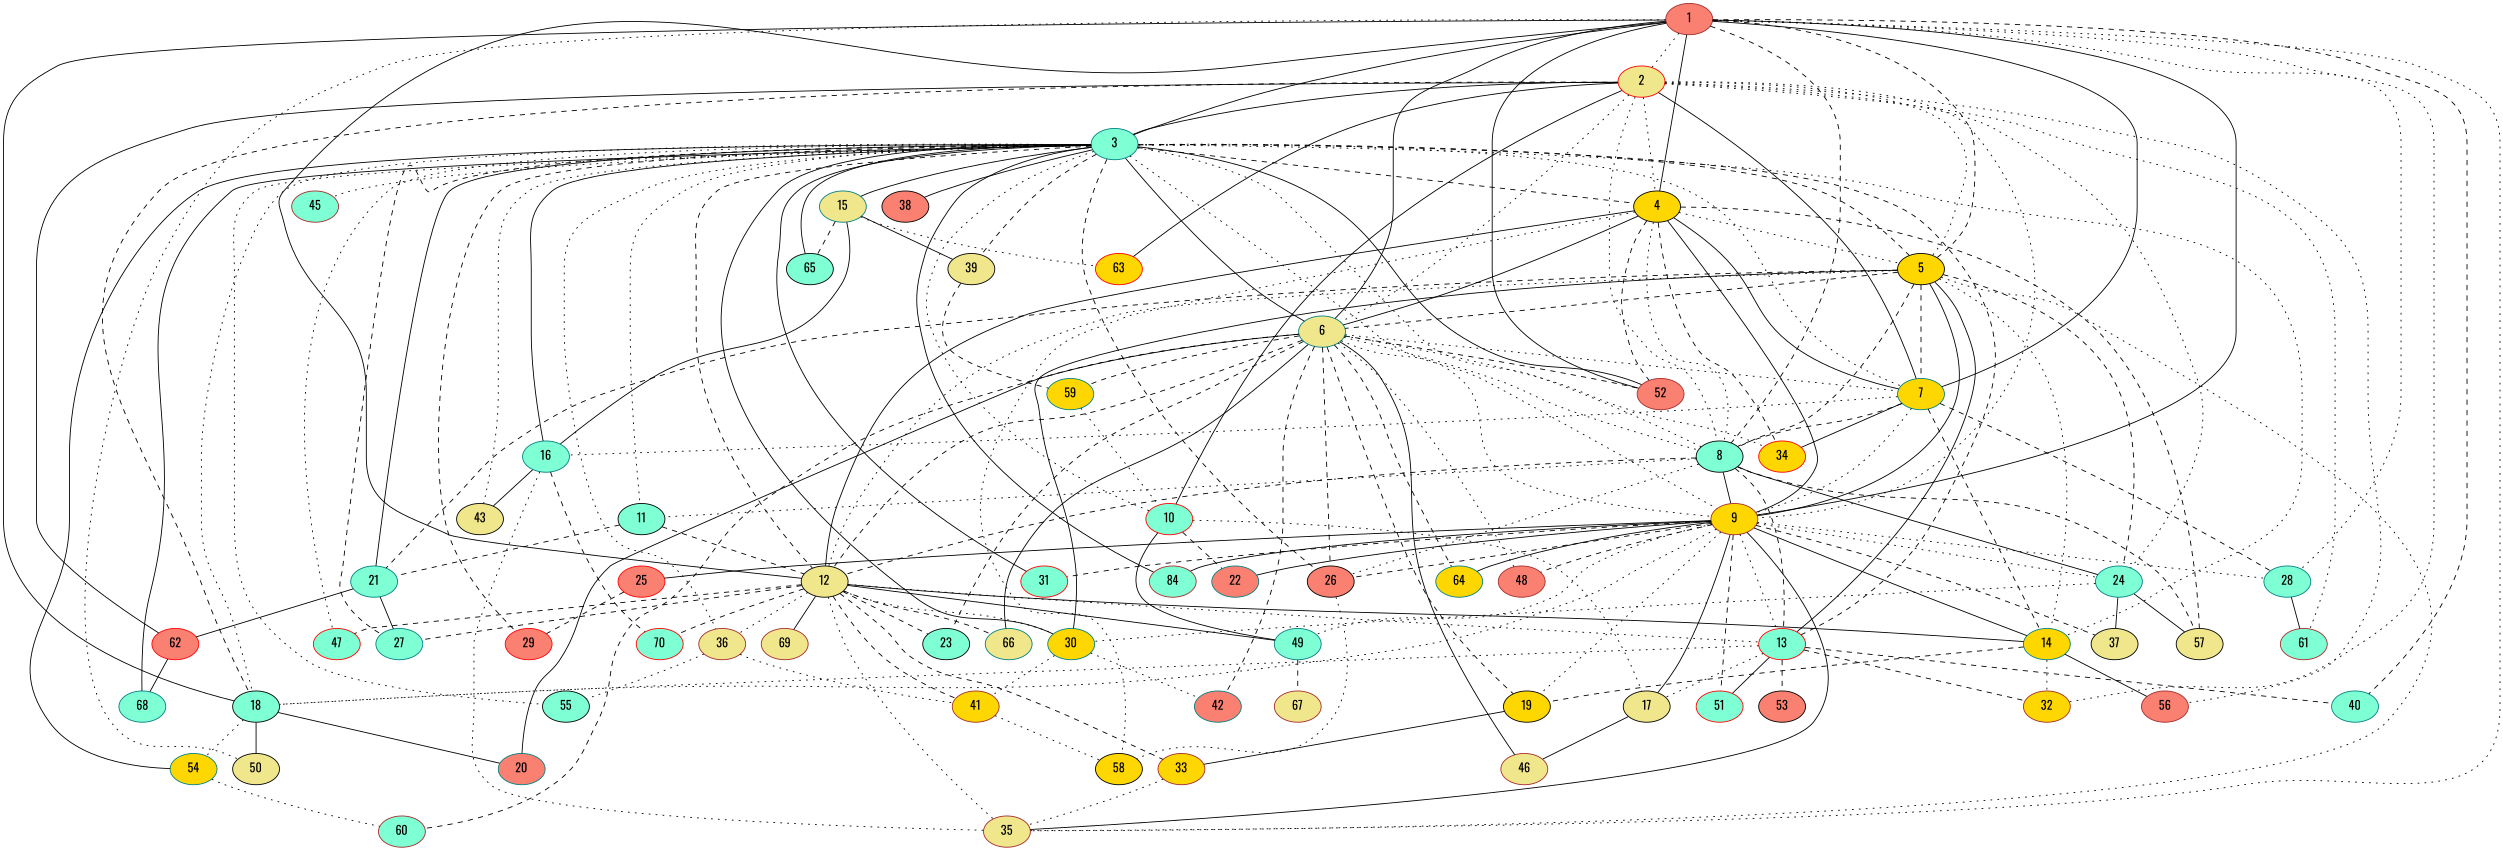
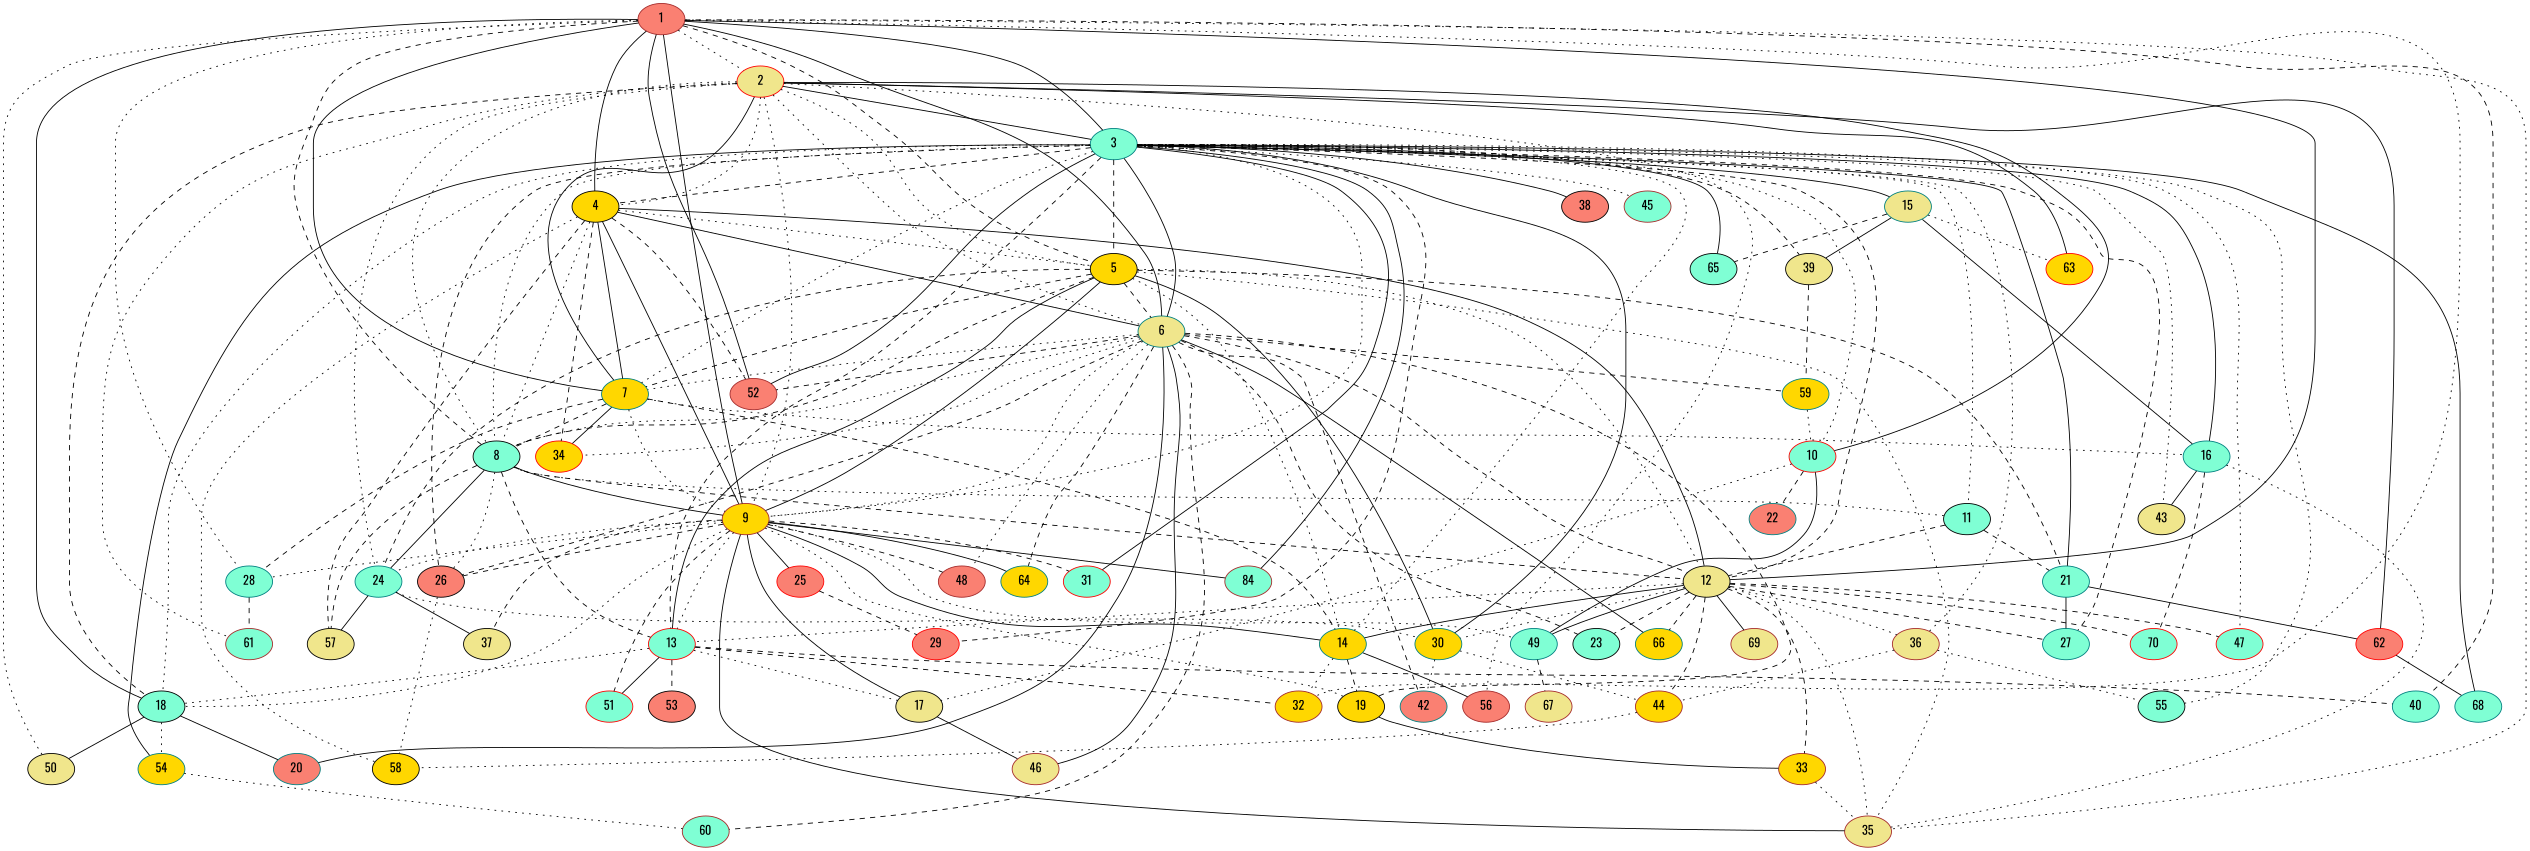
(1392, 552) -> none
(2296, 613) -> (249, 613)
(1009, 644) -> (1659, 644)
(976, 707) -> (1659, 707)
